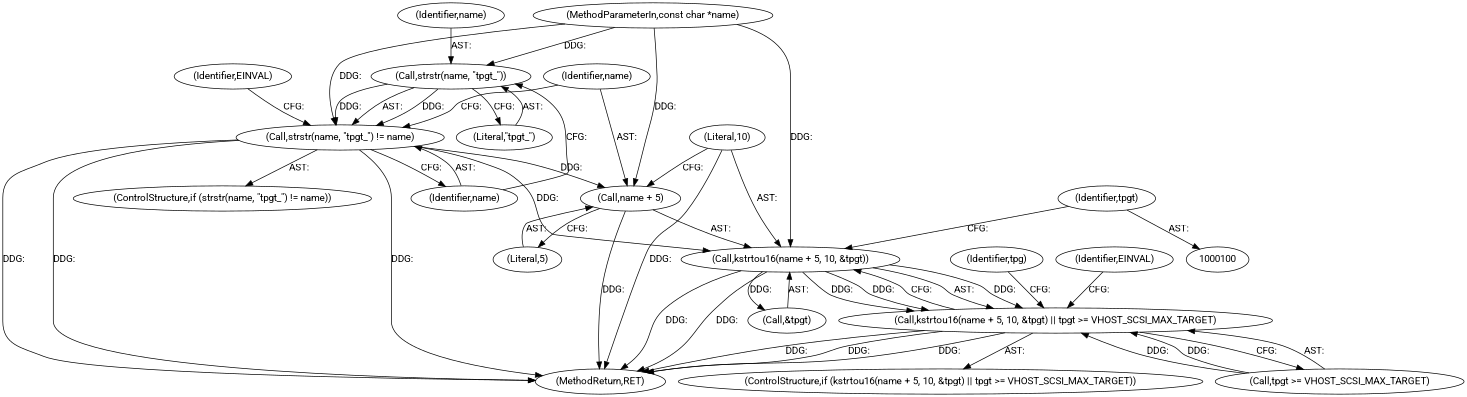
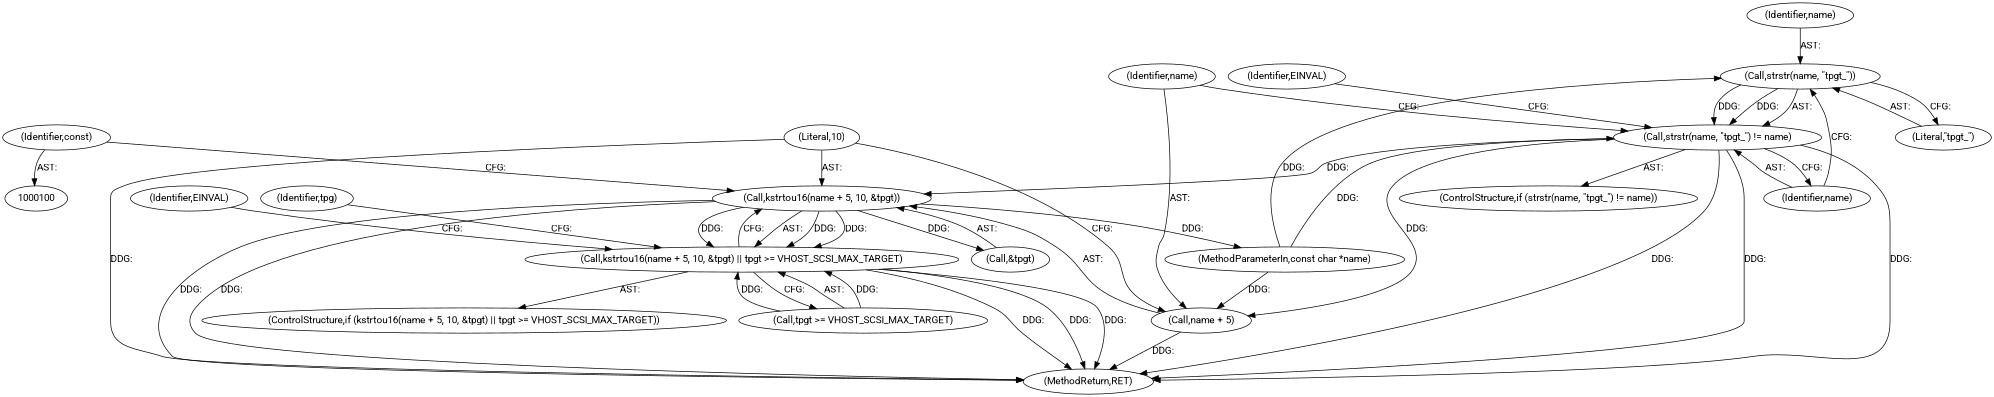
(790, 118) -> (1078, 218)
(1107, 198) -> (57, 137)
(527, 260) -> none
